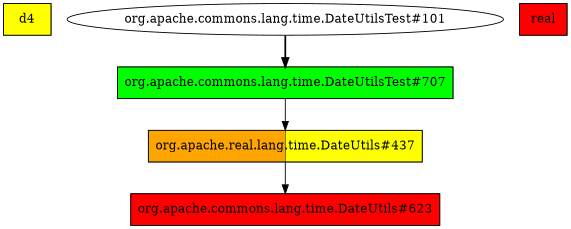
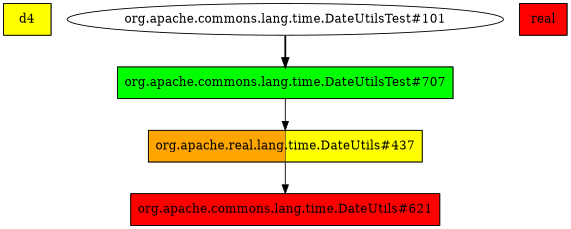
(285, 210) -> (285, 210)
